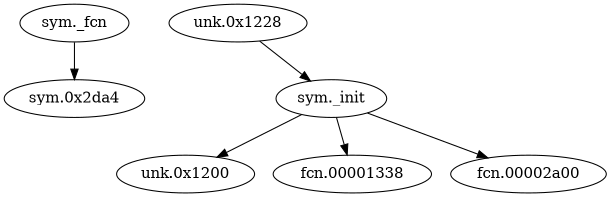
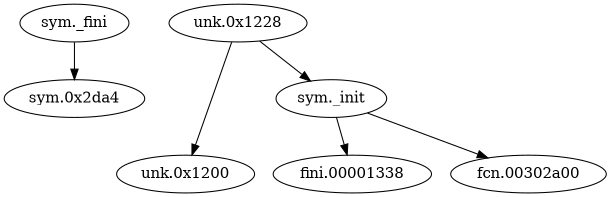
(74, 23) -> (74, 23)
(264, 134) -> (214, 94)
(352, 174) -> (352, 174)
(528, 174) -> (528, 174)
